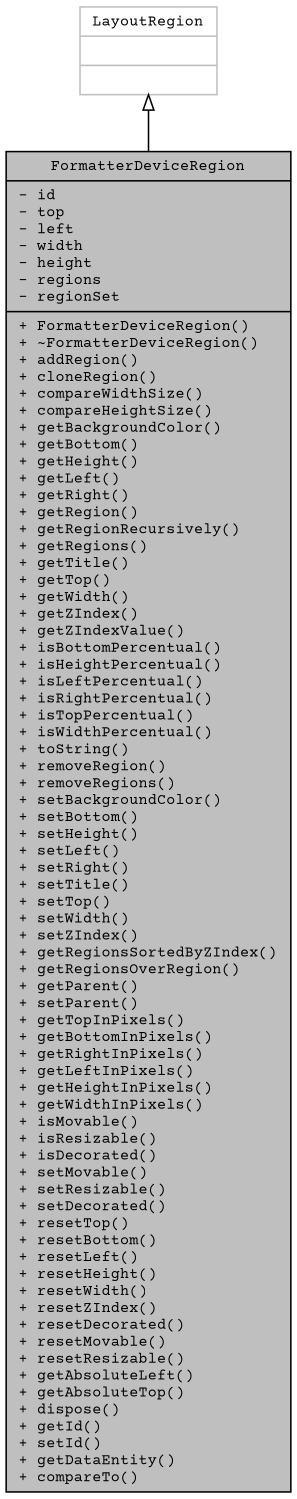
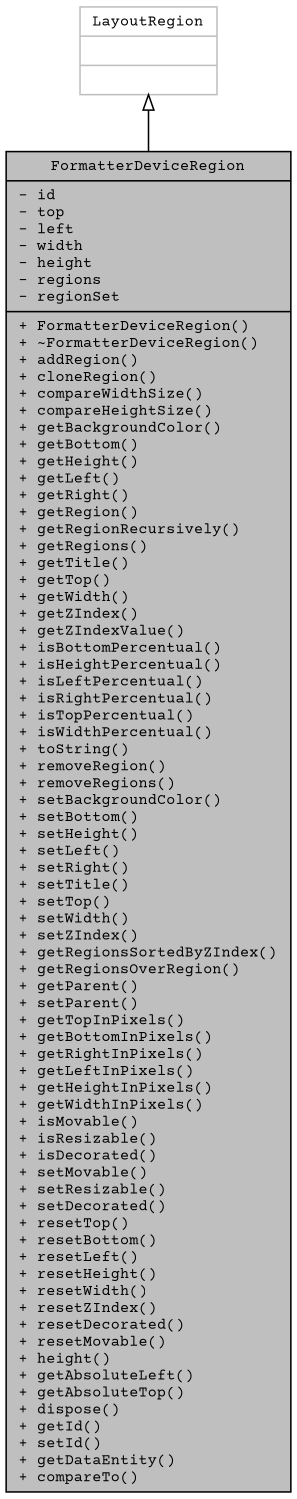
(102, 1358) -> (65, 1358)
